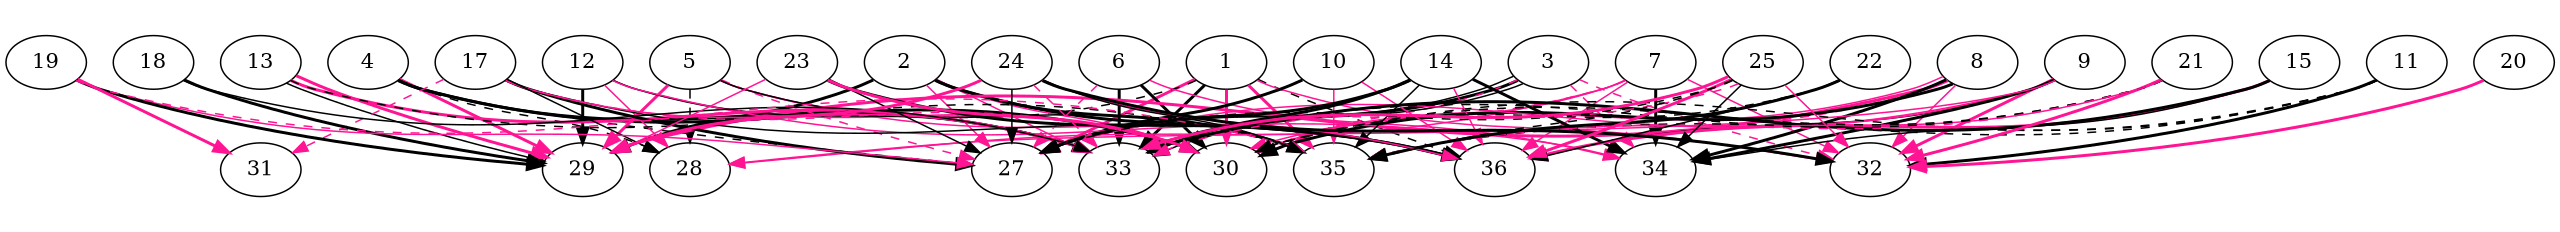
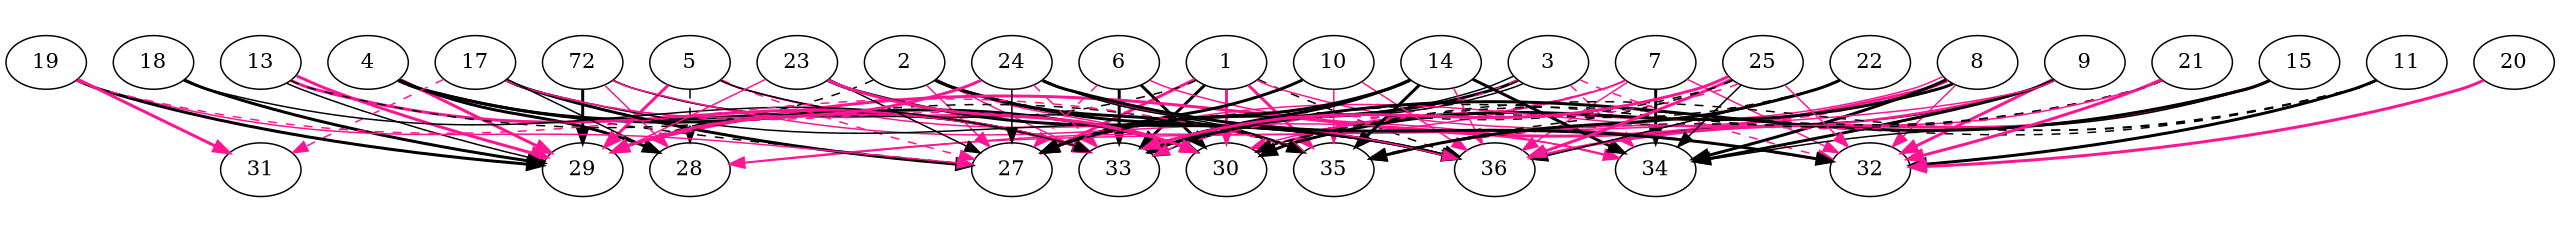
(583, 62) -> (583, 62)
(1393, 111) -> (1393, 111)
(522, 115) -> (522, 115)
(751, 115) -> (751, 115)
